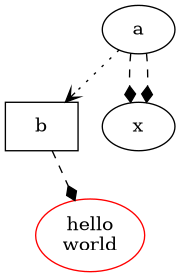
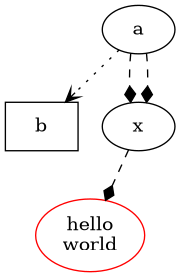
(60, 168) -> (120, 168)
